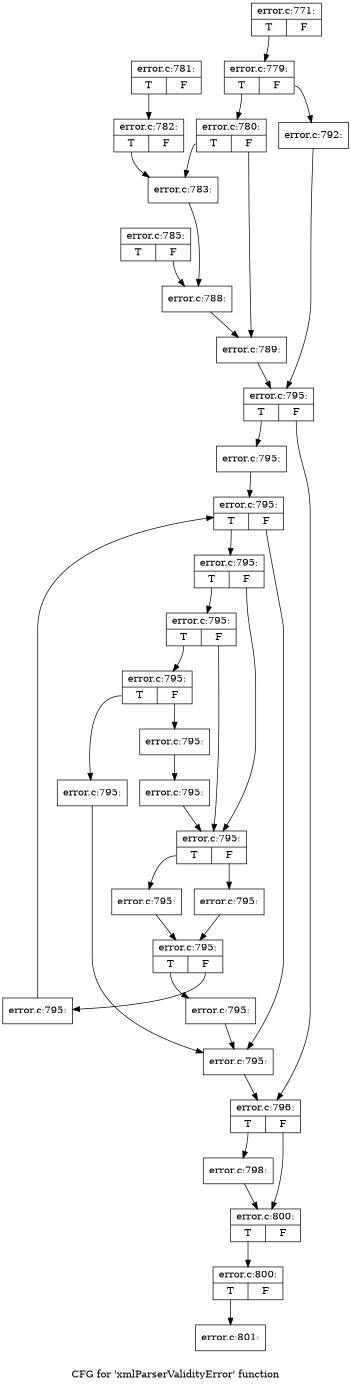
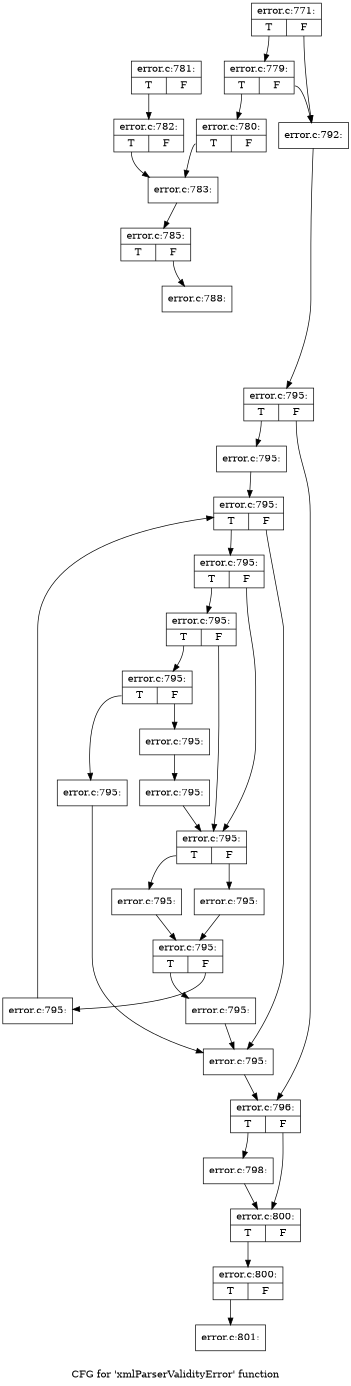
none -> (306, 76)
(199, 240) -> (172, 212)
(252, 350) -> none
